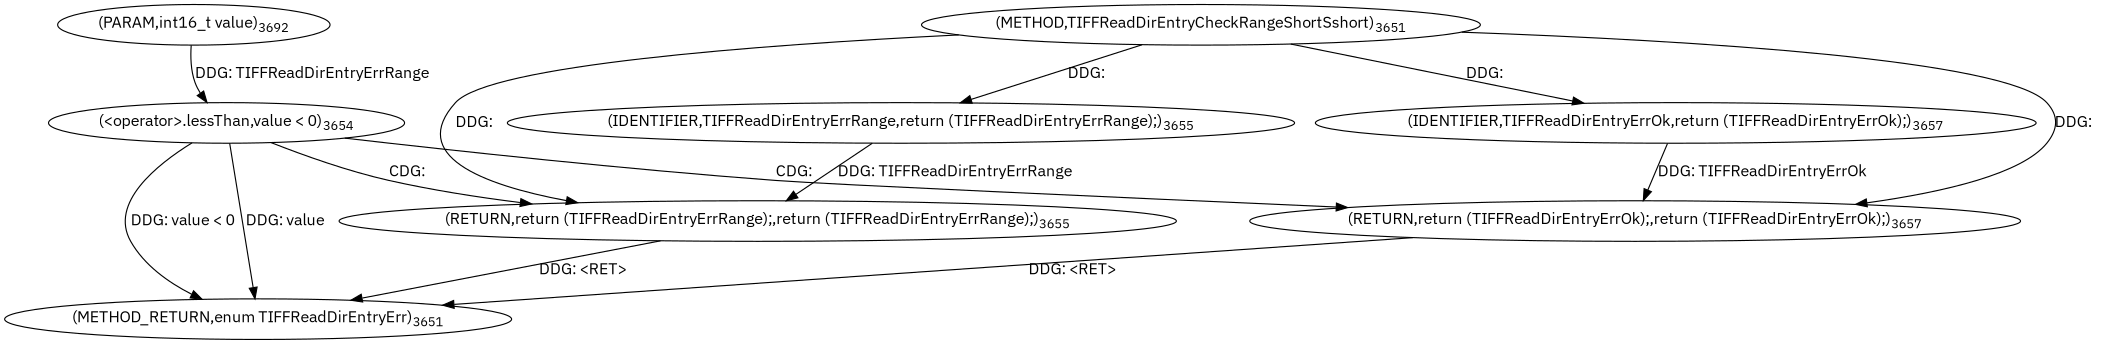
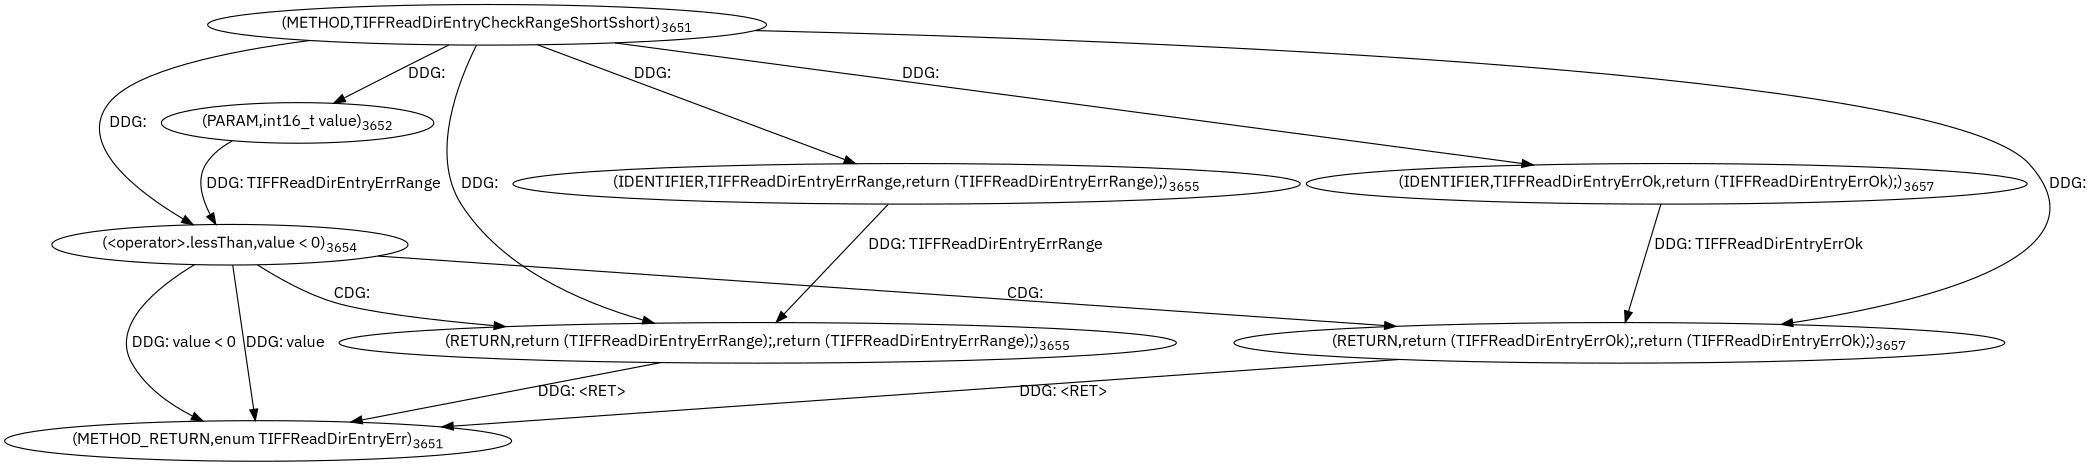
(274, 23) -> (378, 121)
none -> (397, 71)
none -> (132, 85)
